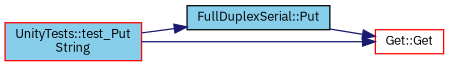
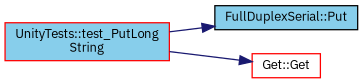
(346, 32) -> none
(73, 42) -> (87, 42)
